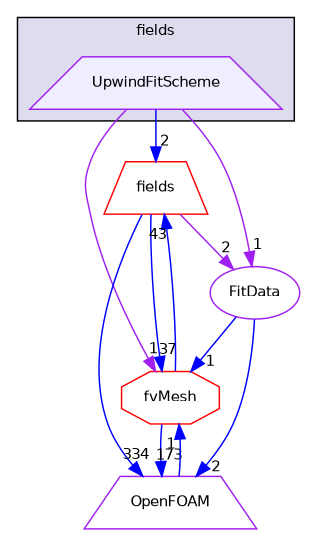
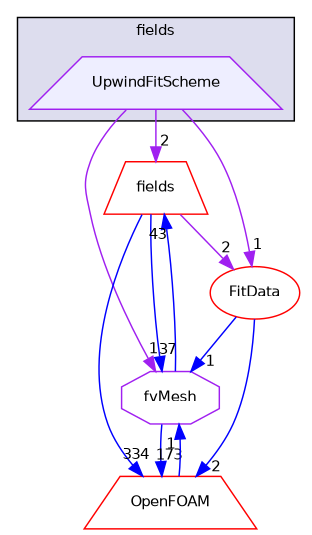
(156, 130) -> (156, 130)
(255, 293) -> (255, 293)
(170, 398) -> (170, 398)
(170, 503) -> (170, 503)
